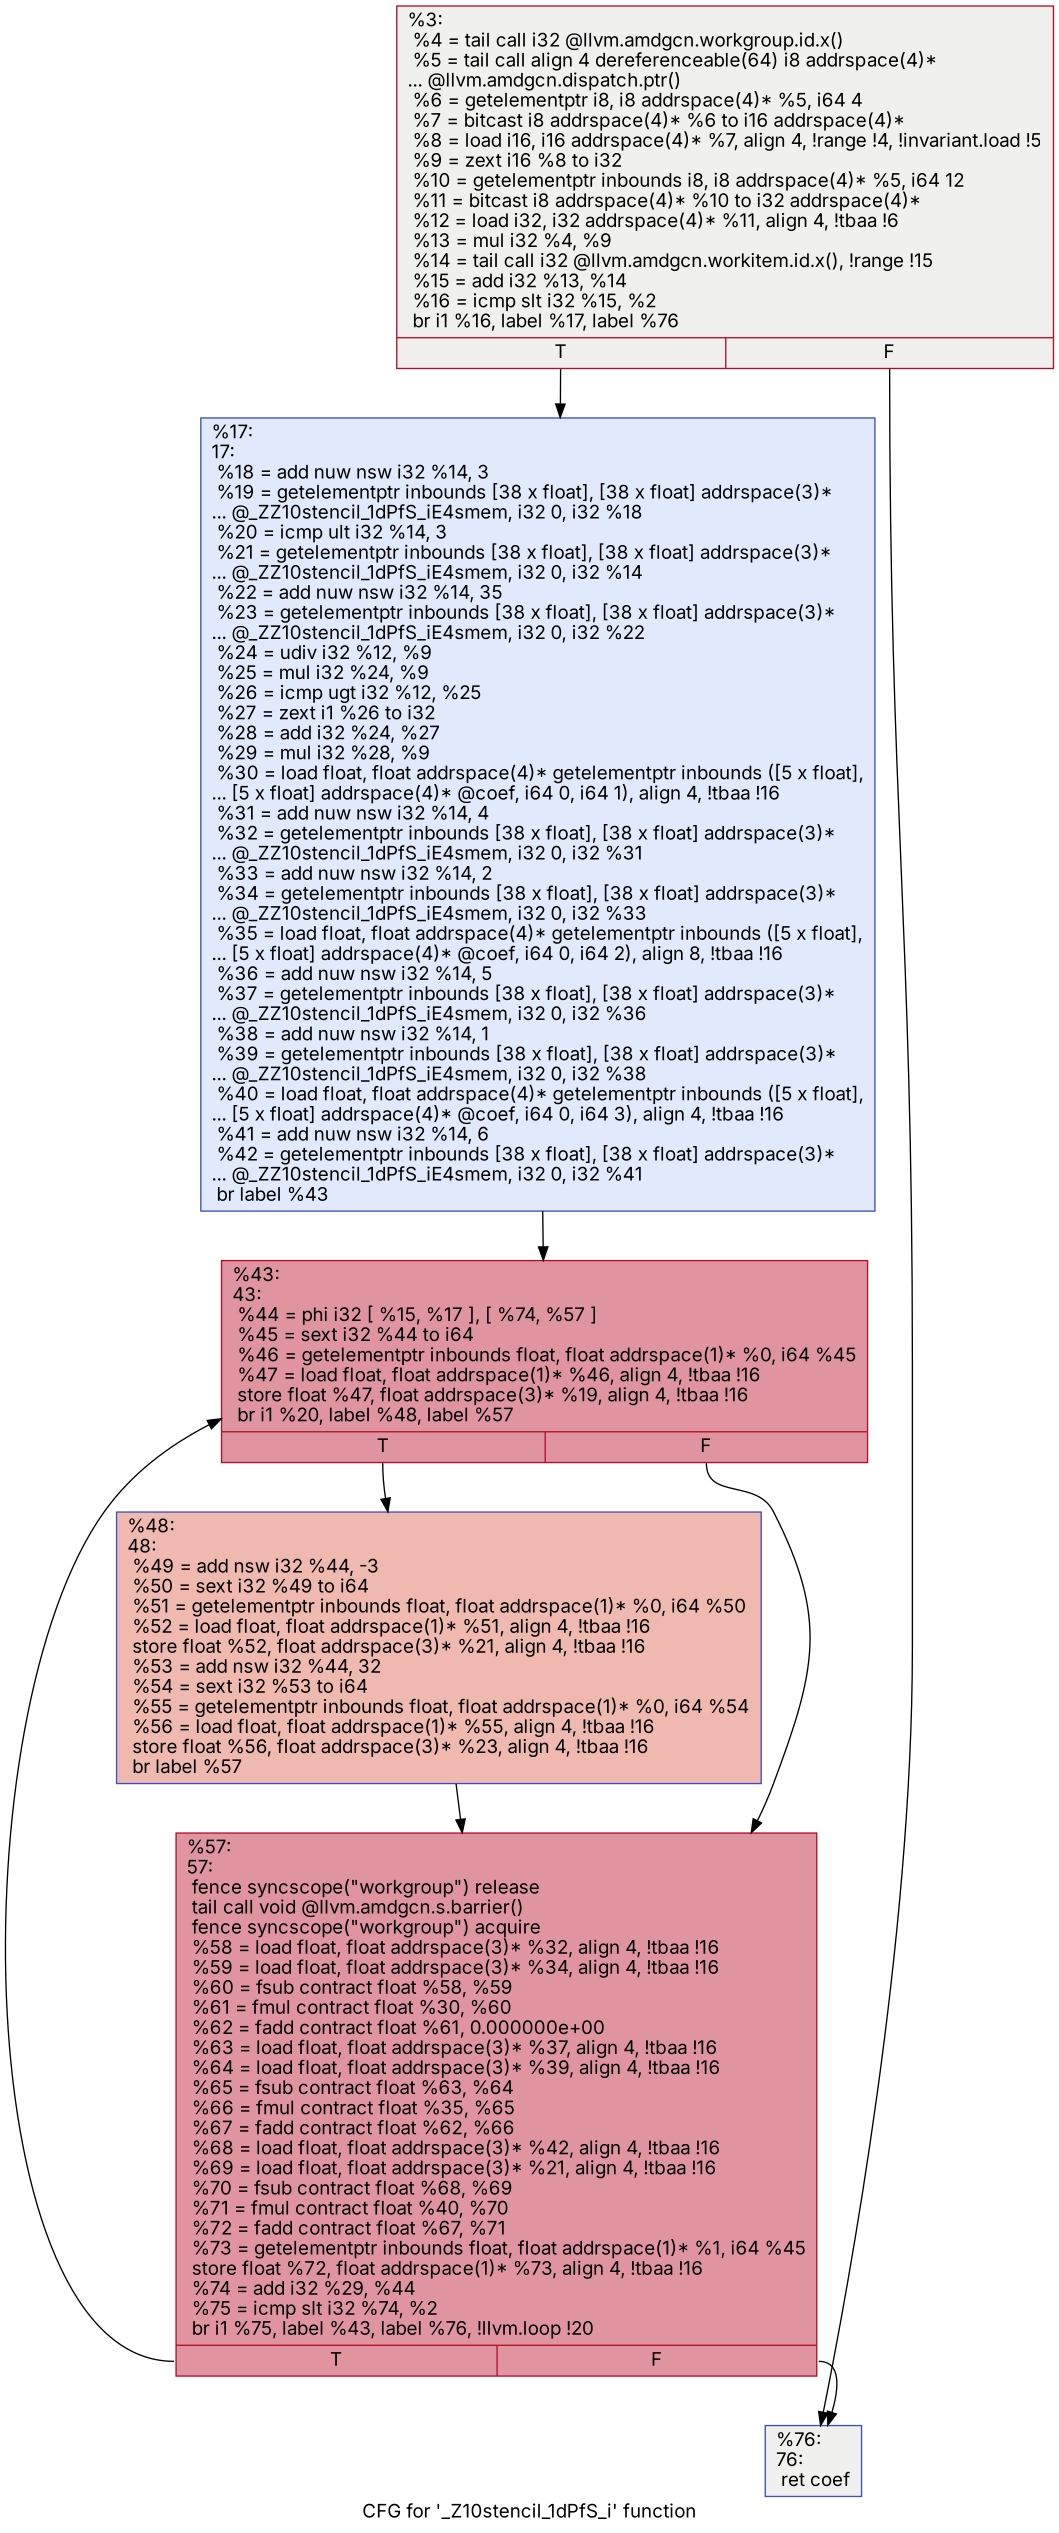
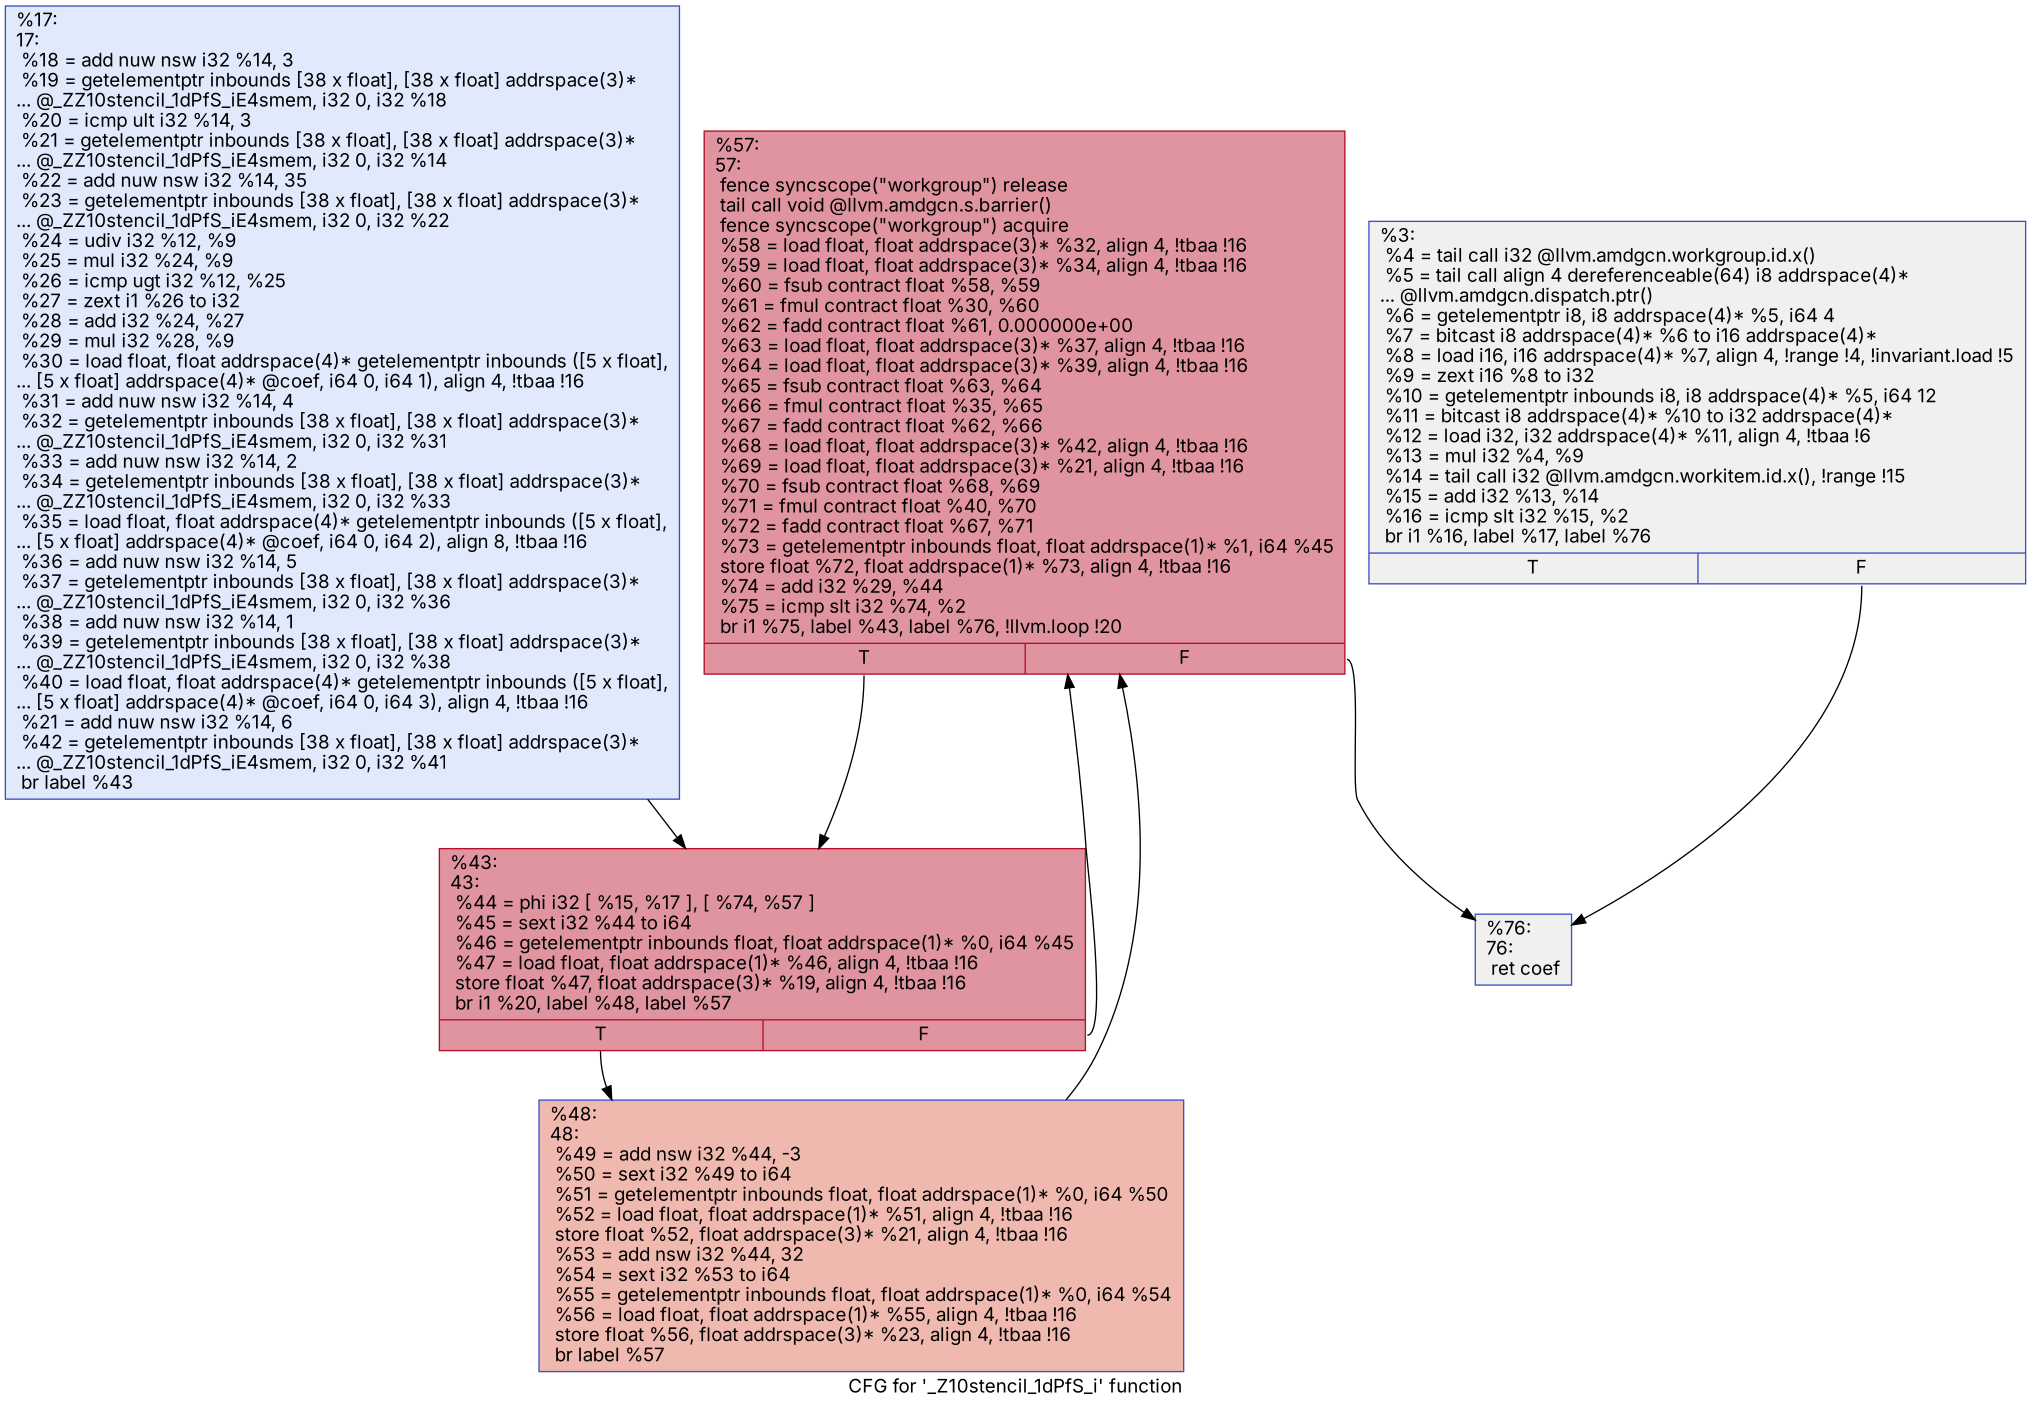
(725, 187) -> (1697, 403)
(561, 386) -> none
(351, 1135) -> (155, 723)
